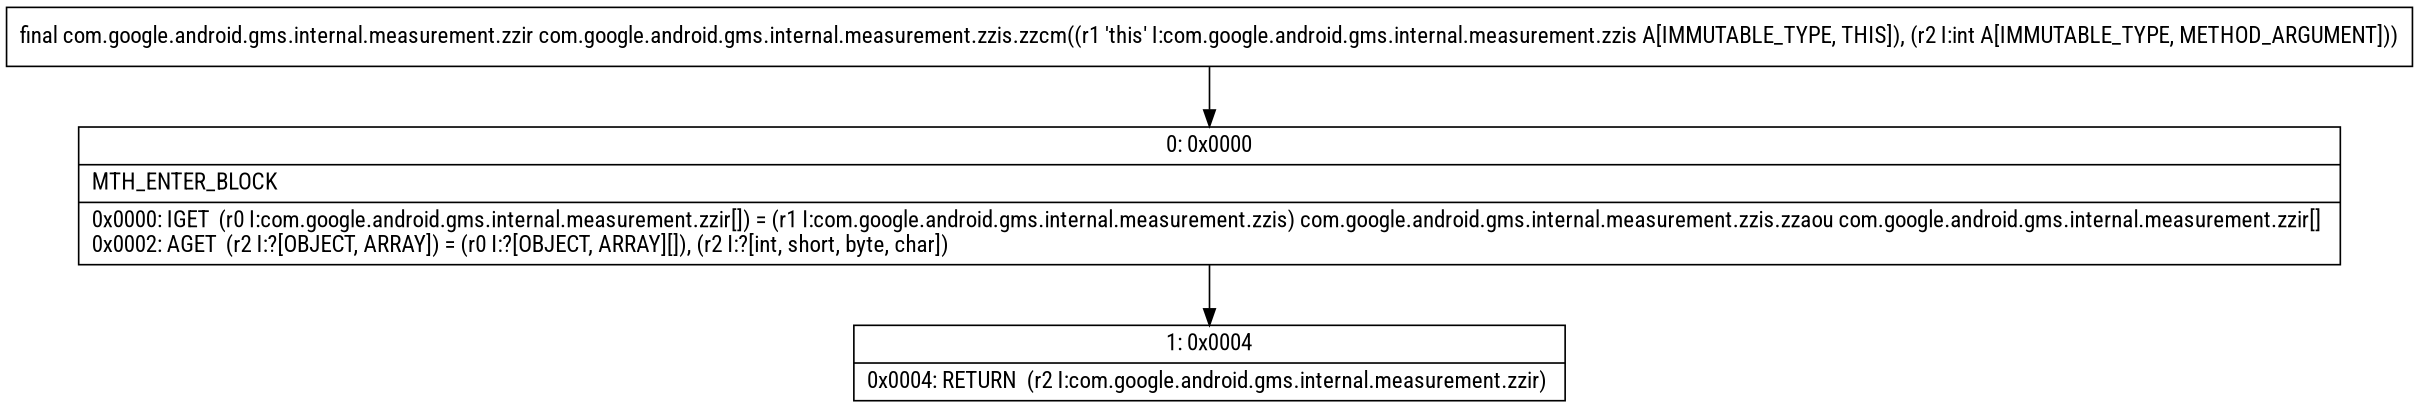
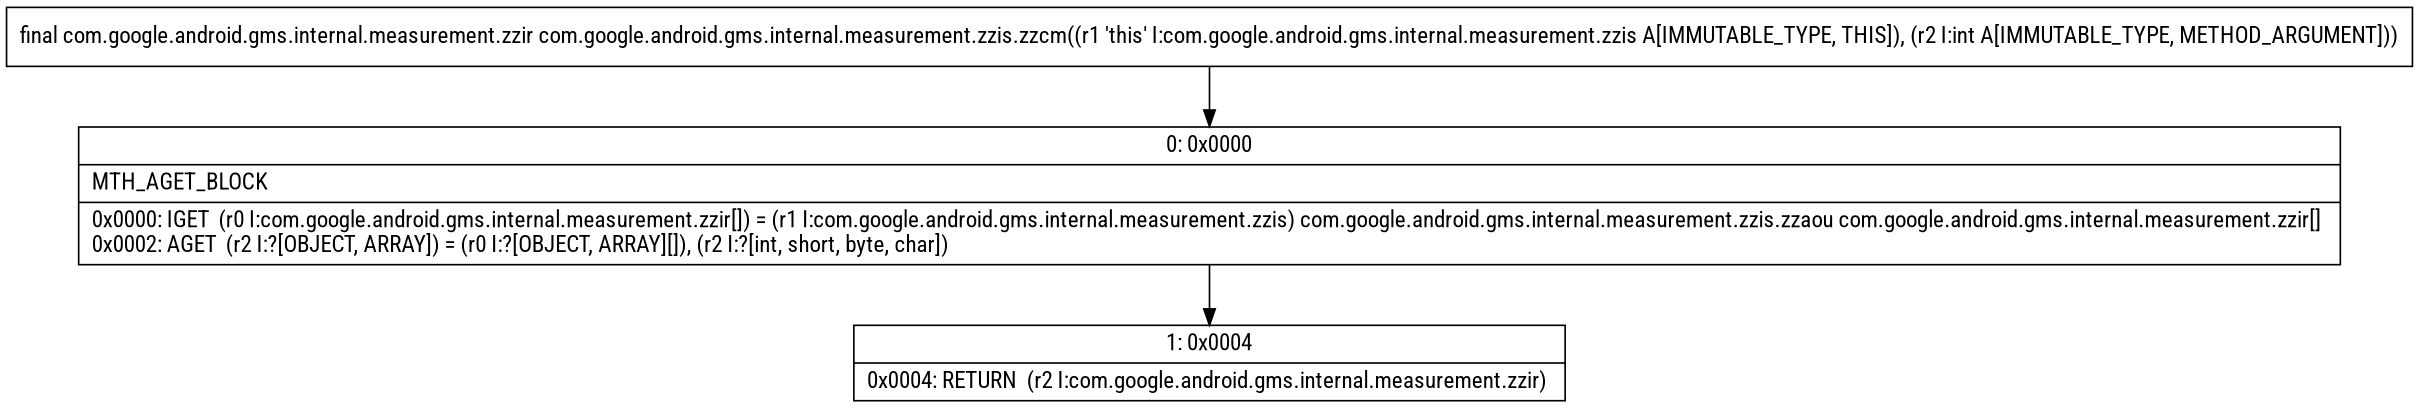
(185, 183) -> (180, 183)
